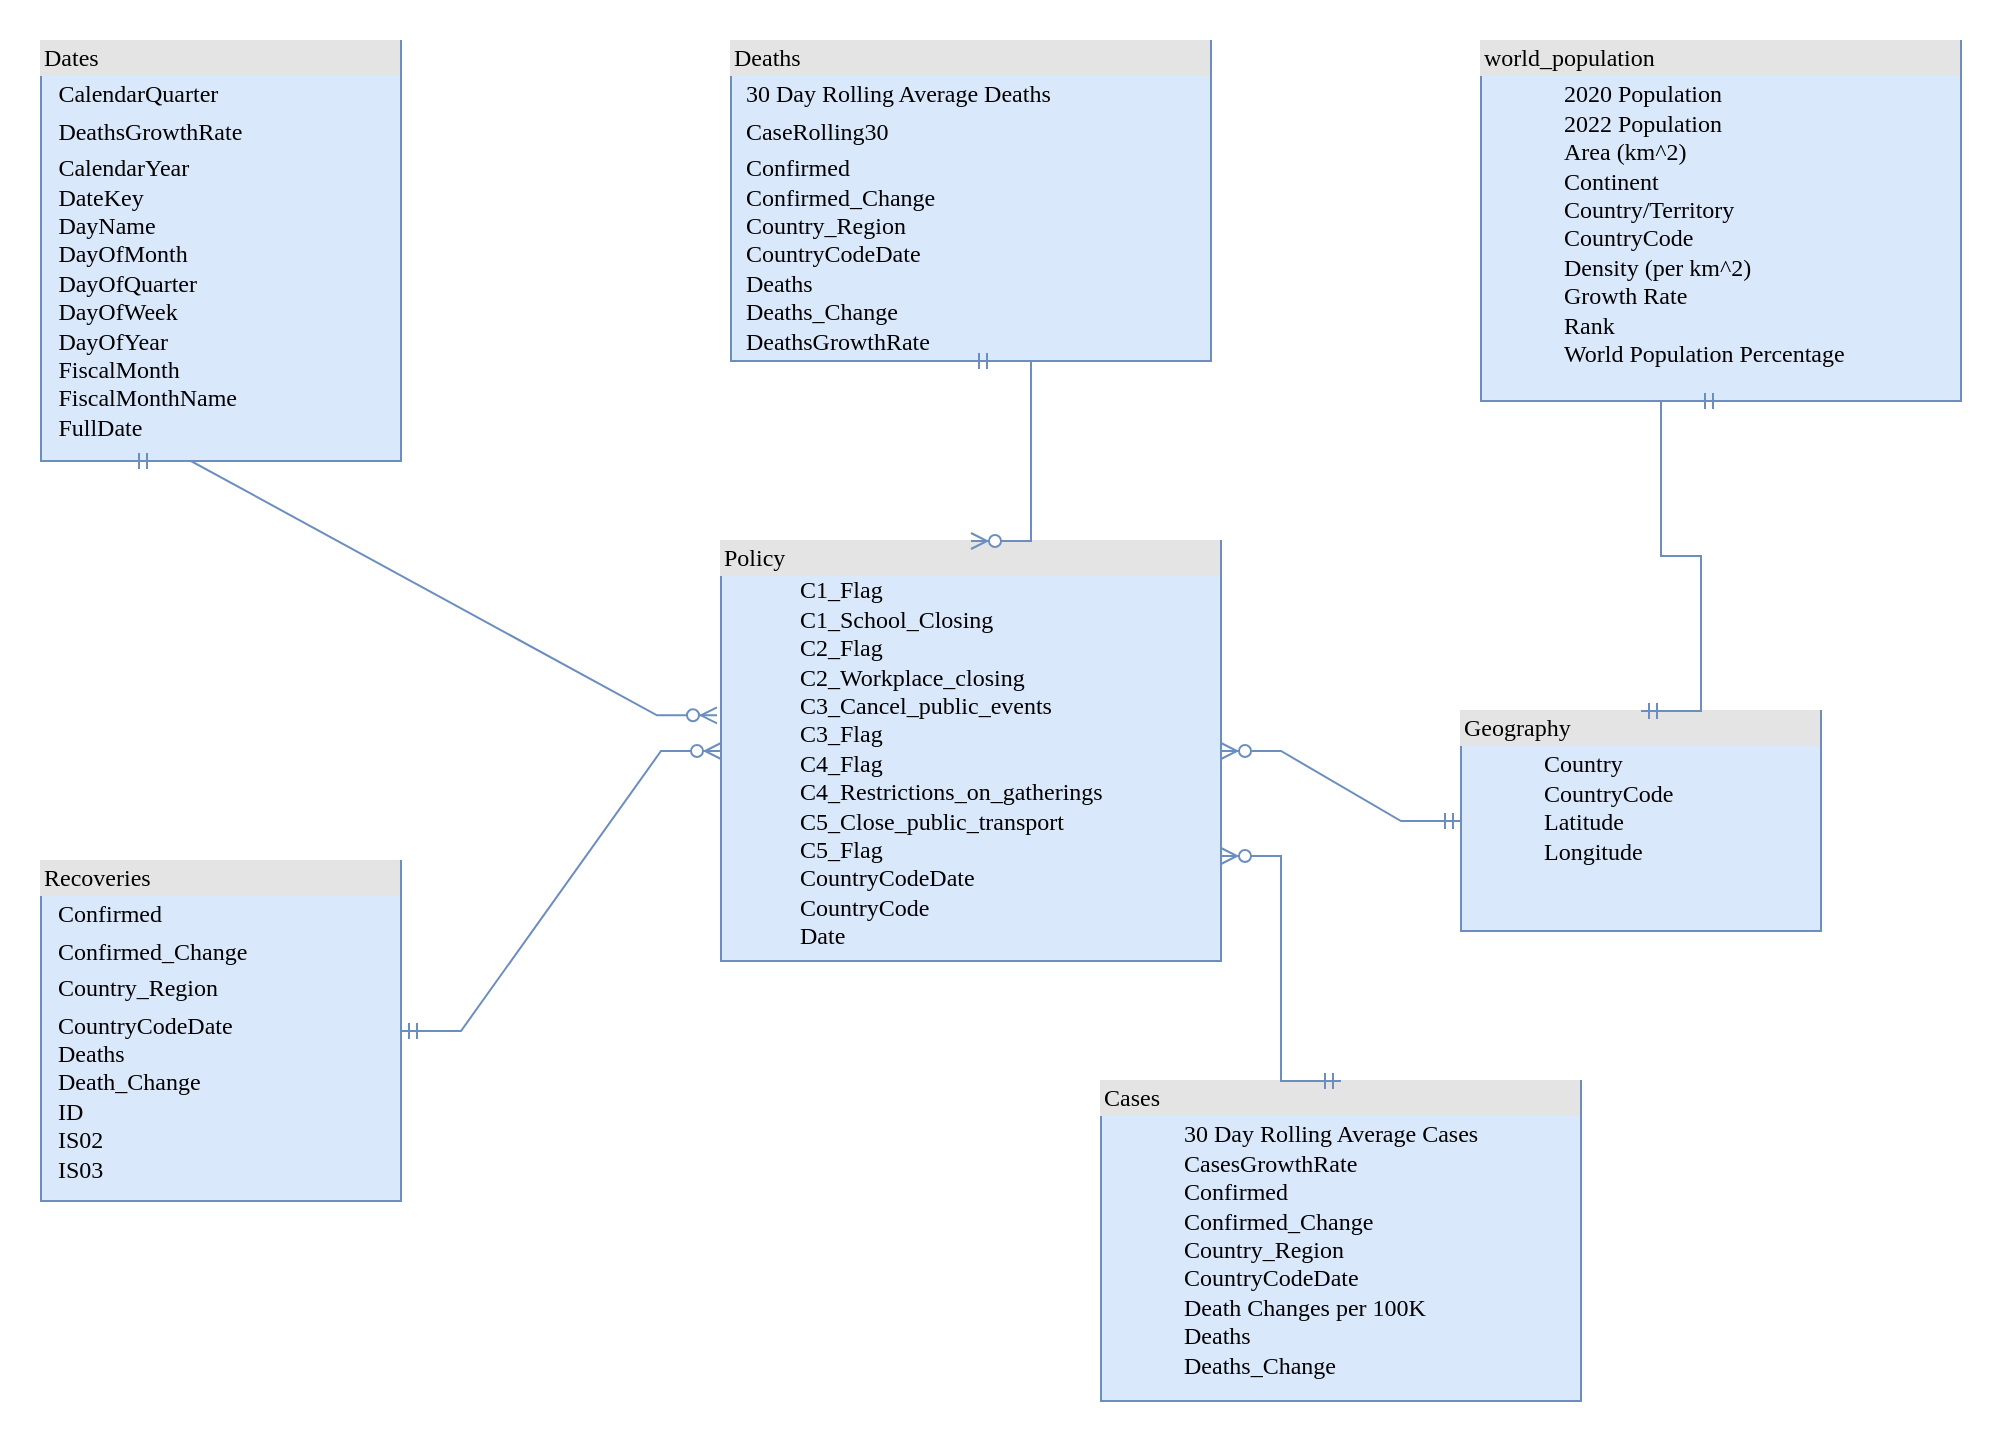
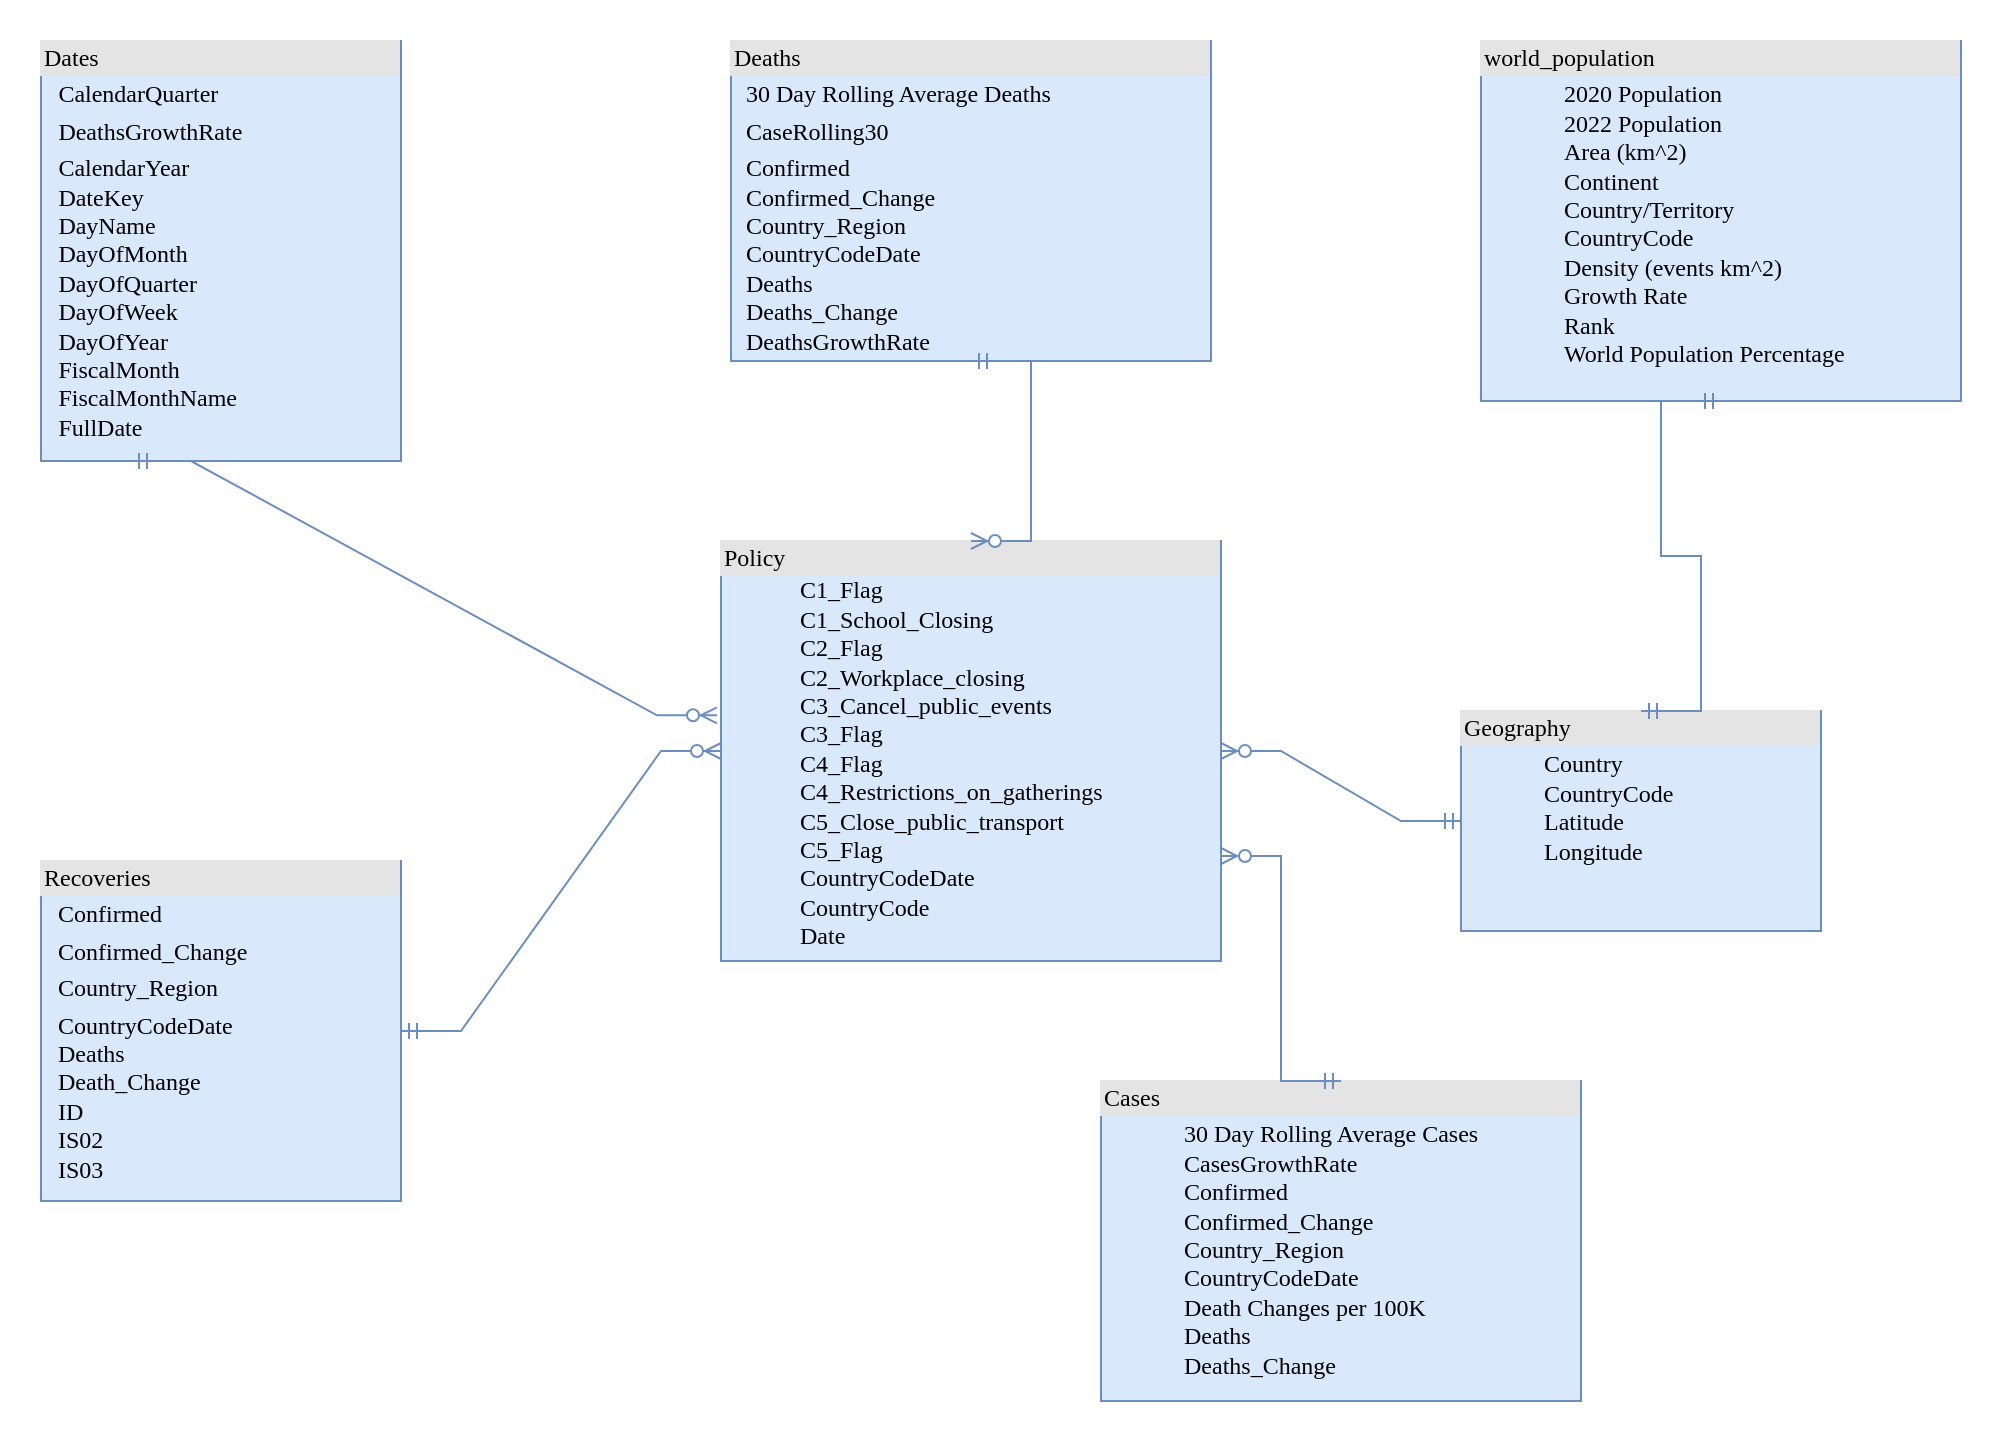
(1647, 199) -> (1647, 199)
